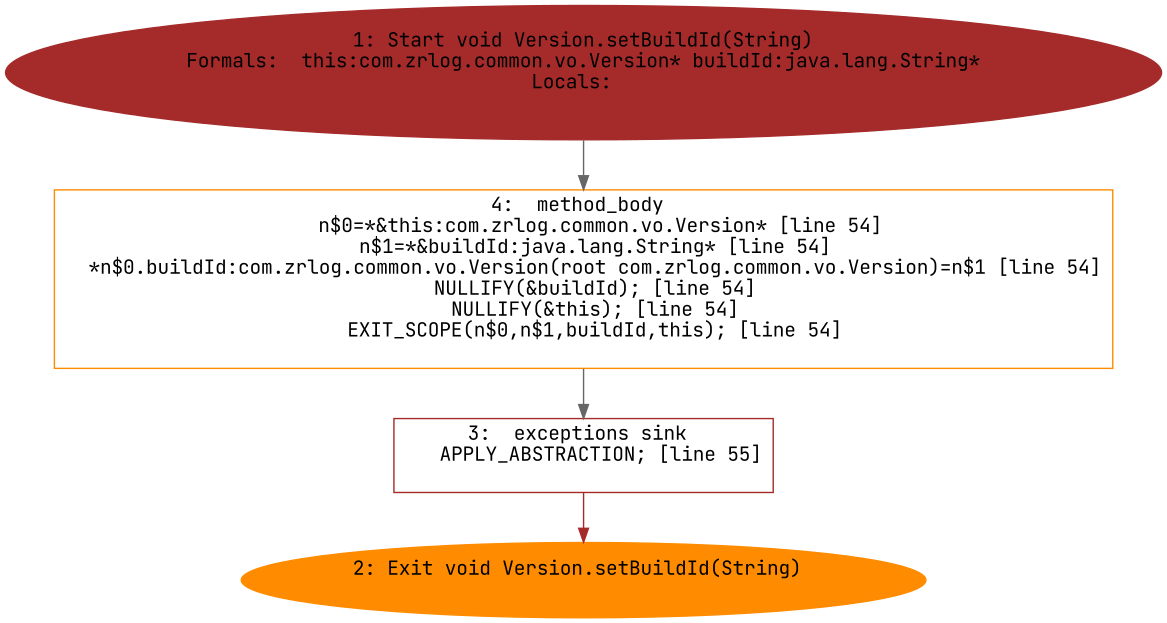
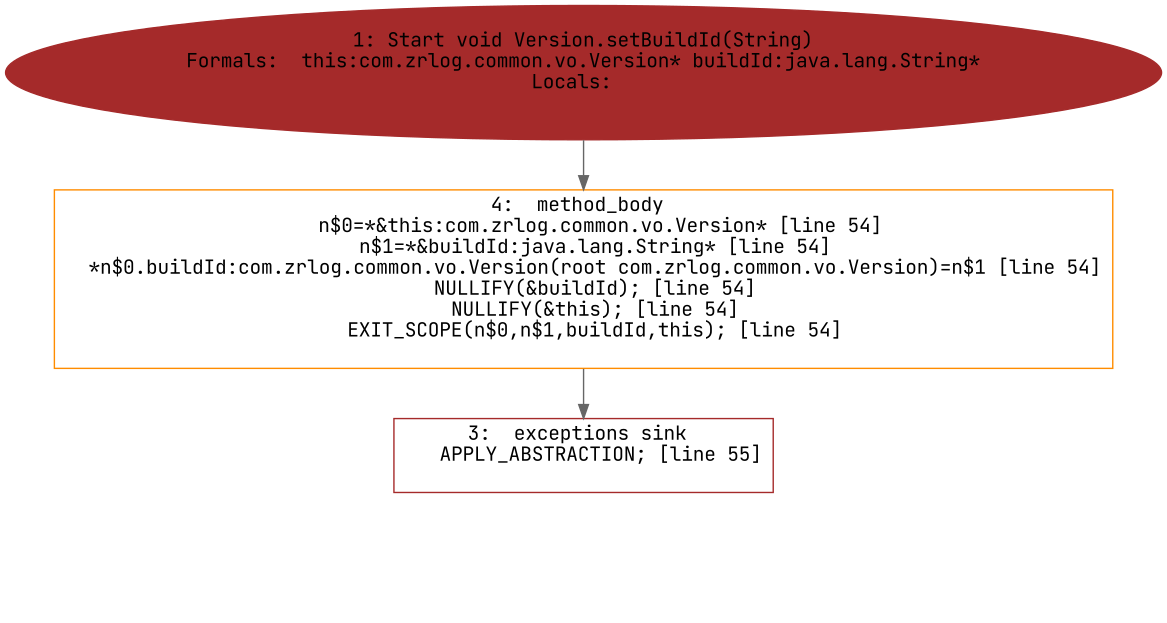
(584, 580) -> none
